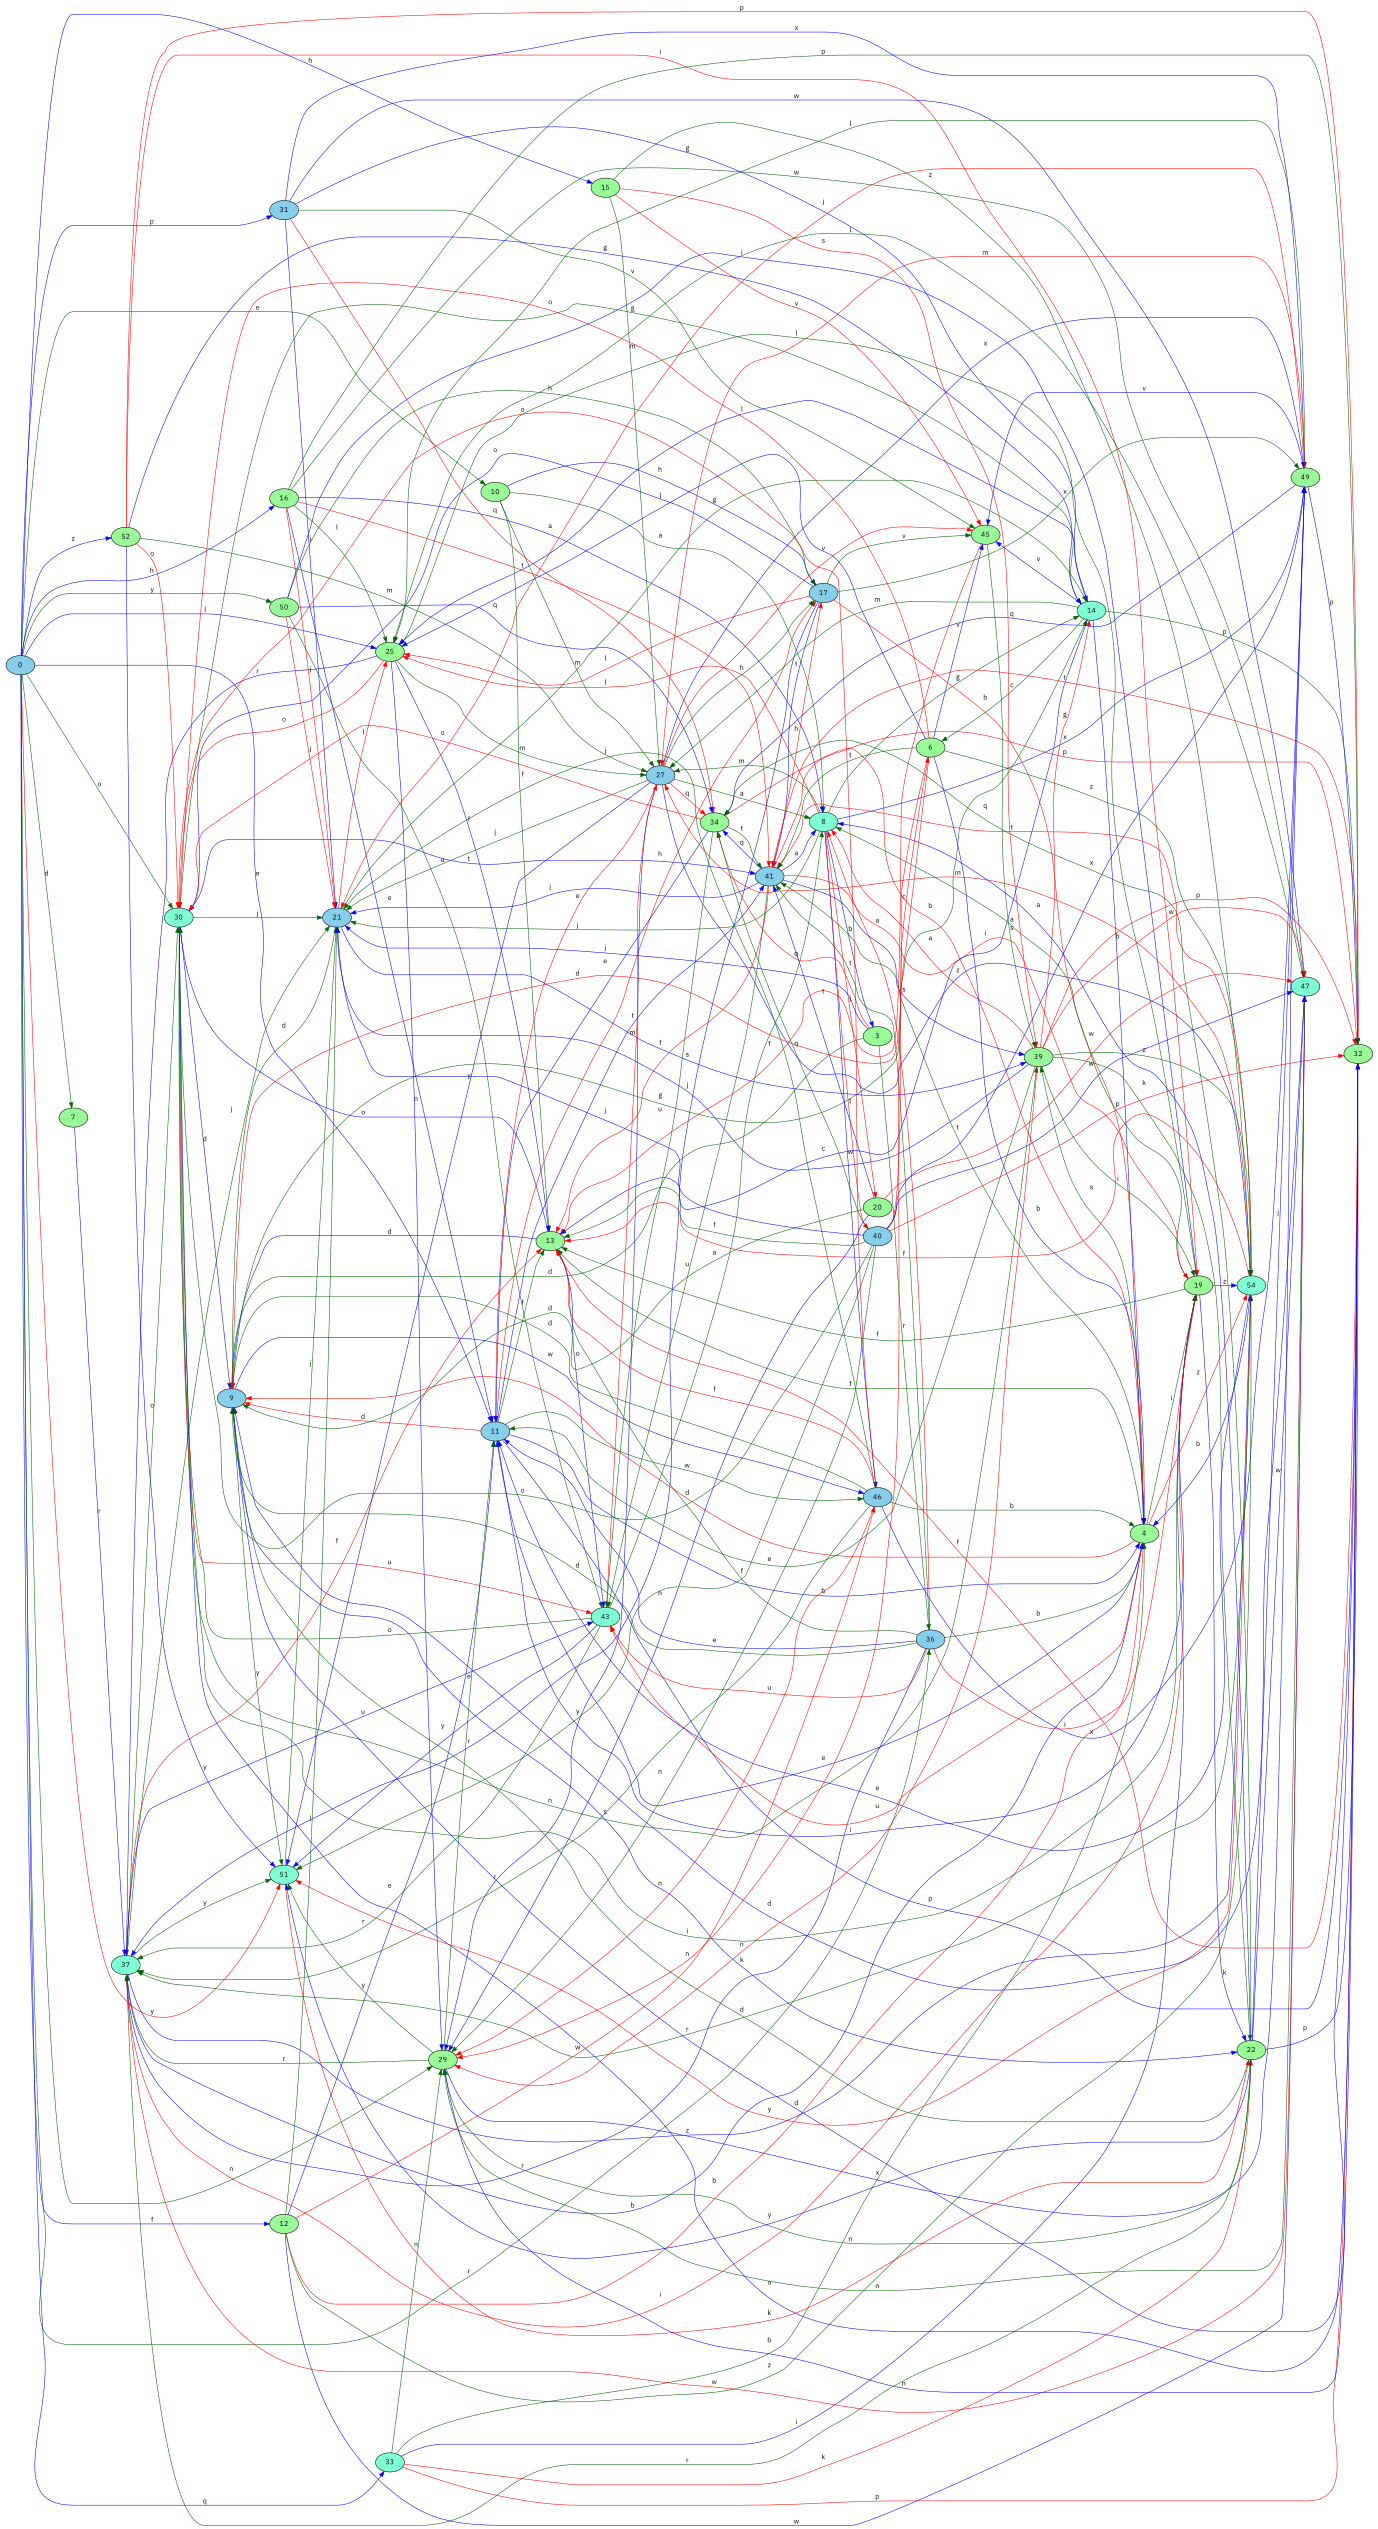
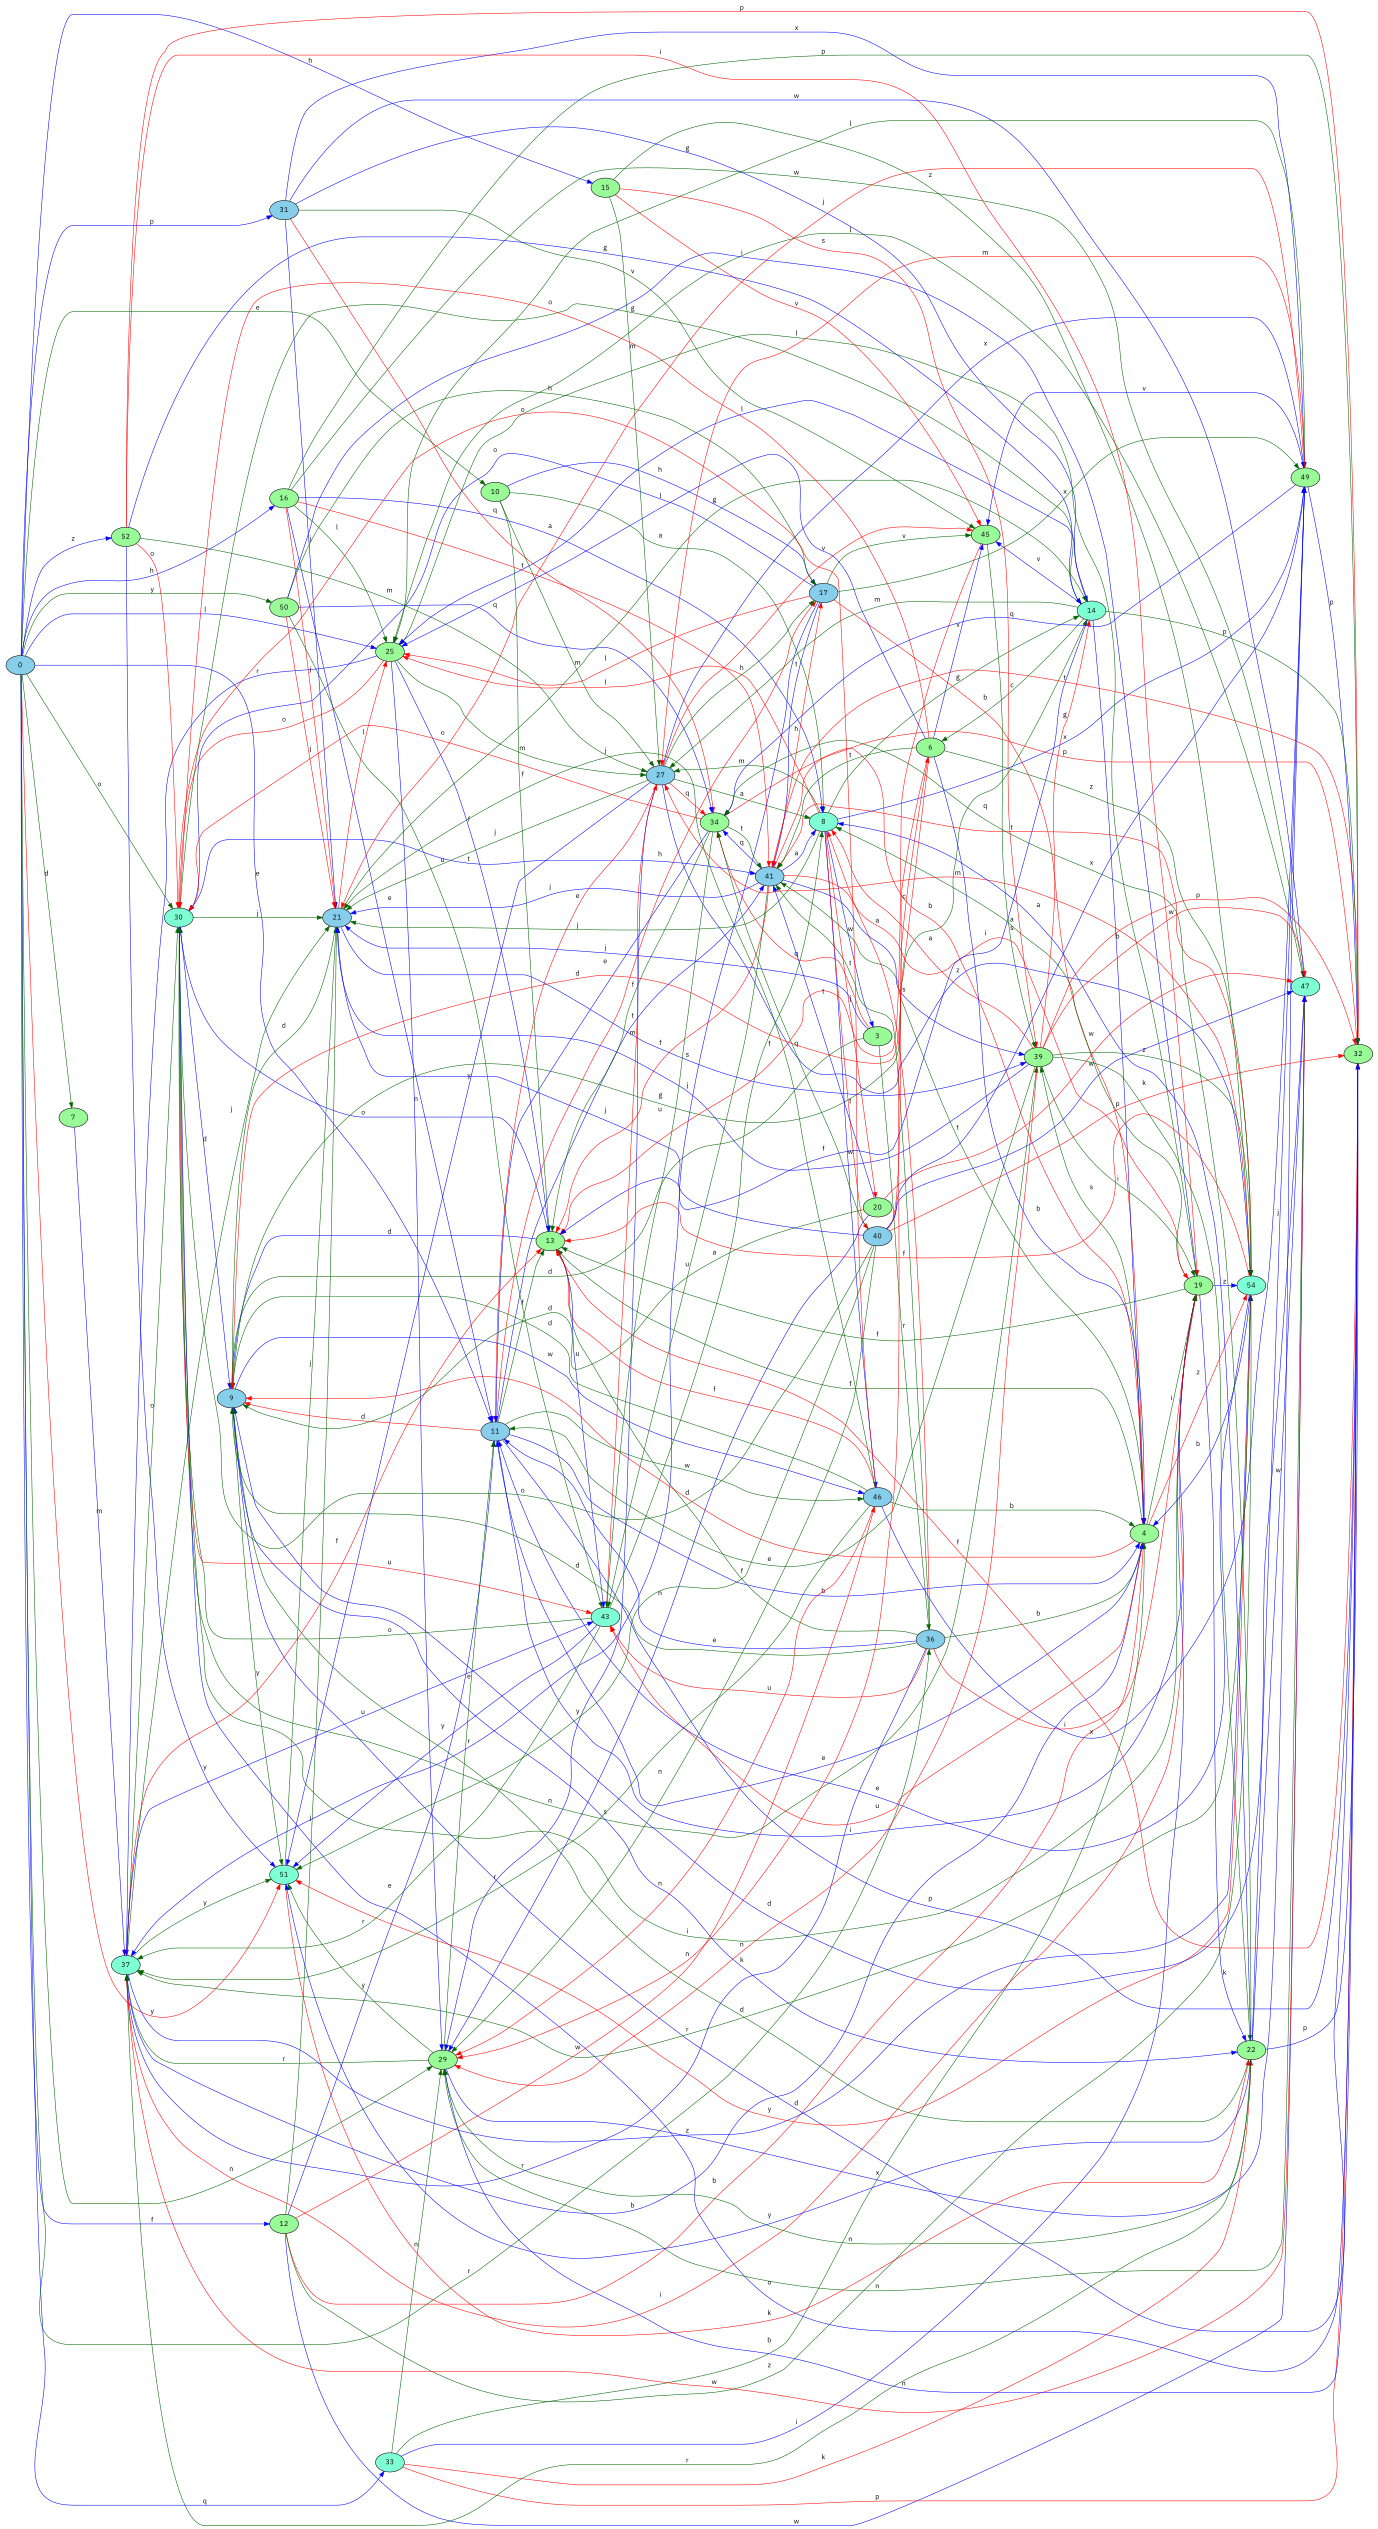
(851, 929) -> (851, 929)
(824, 1149) -> (824, 1149)
(706, 1231) -> (627, 1017)
(578, 1354) -> (578, 1354)
(100, 1511) -> (100, 1511)
